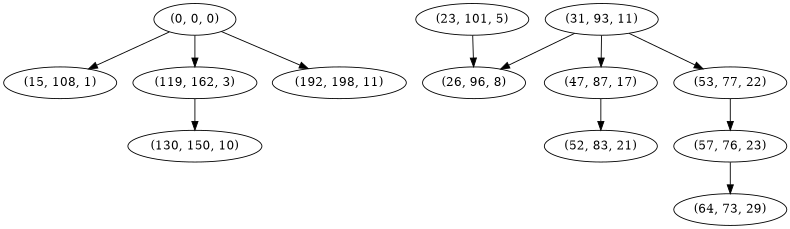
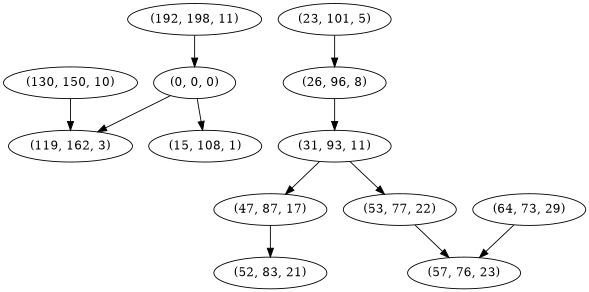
(261, 48) -> (195, 47)
(542, 49) -> (335, 110)
(195, 110) -> (70, 110)
(730, 174) -> (500, 238)
